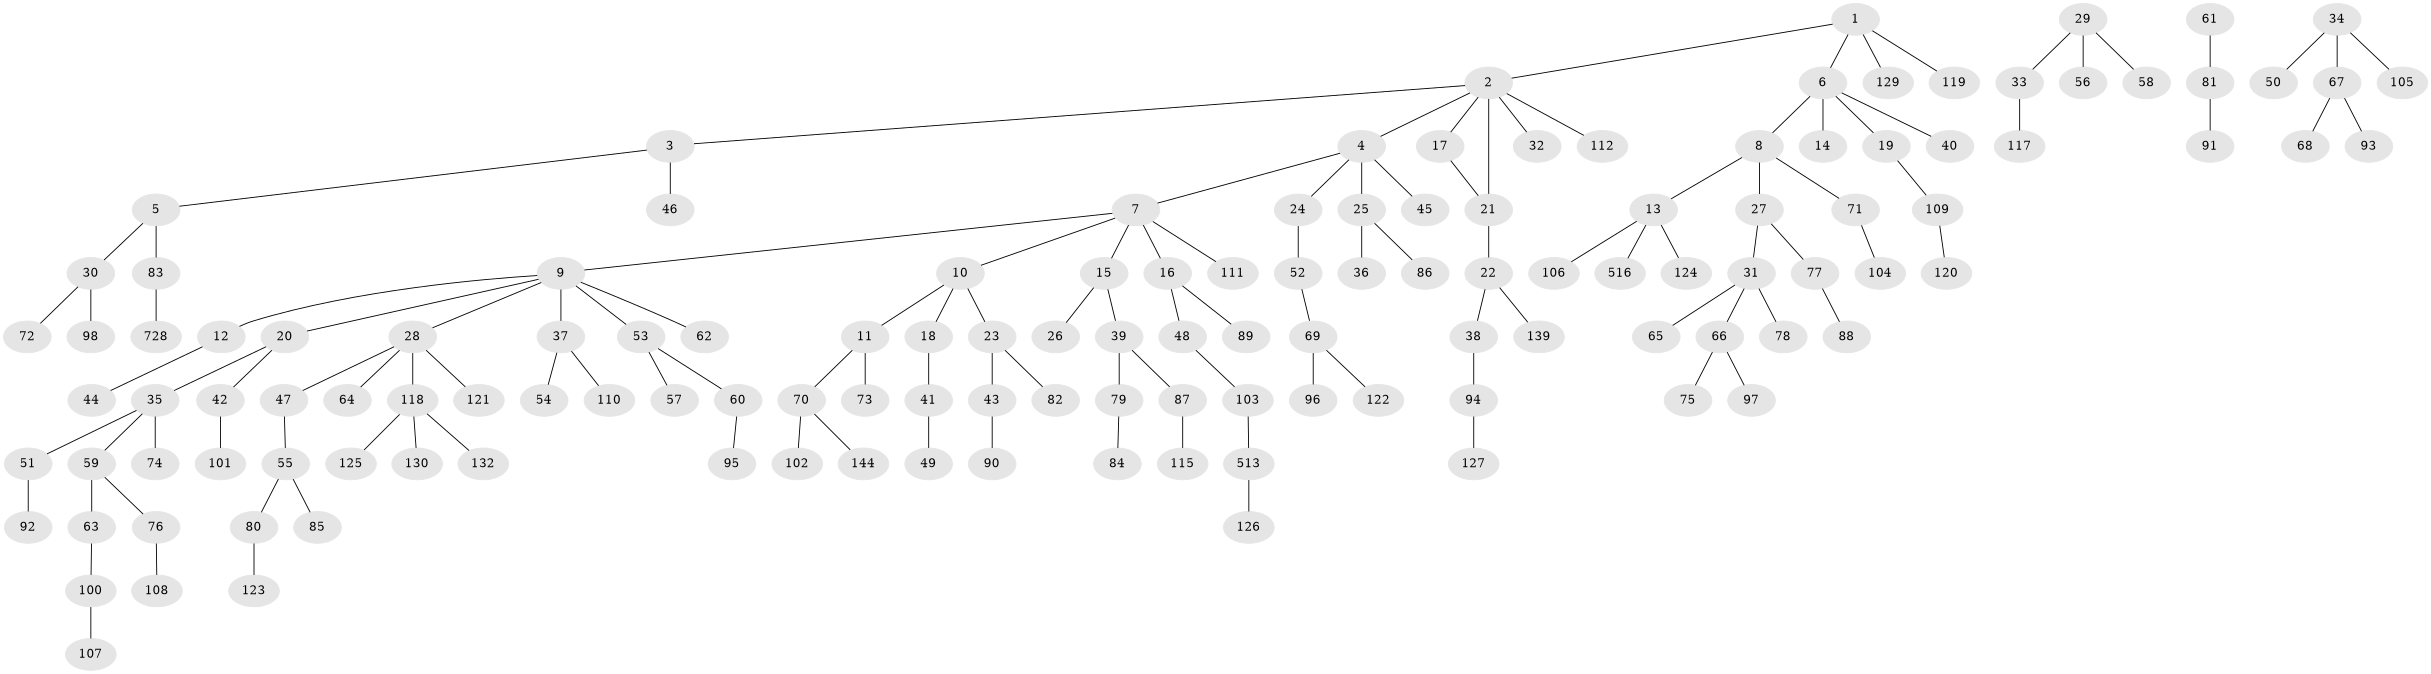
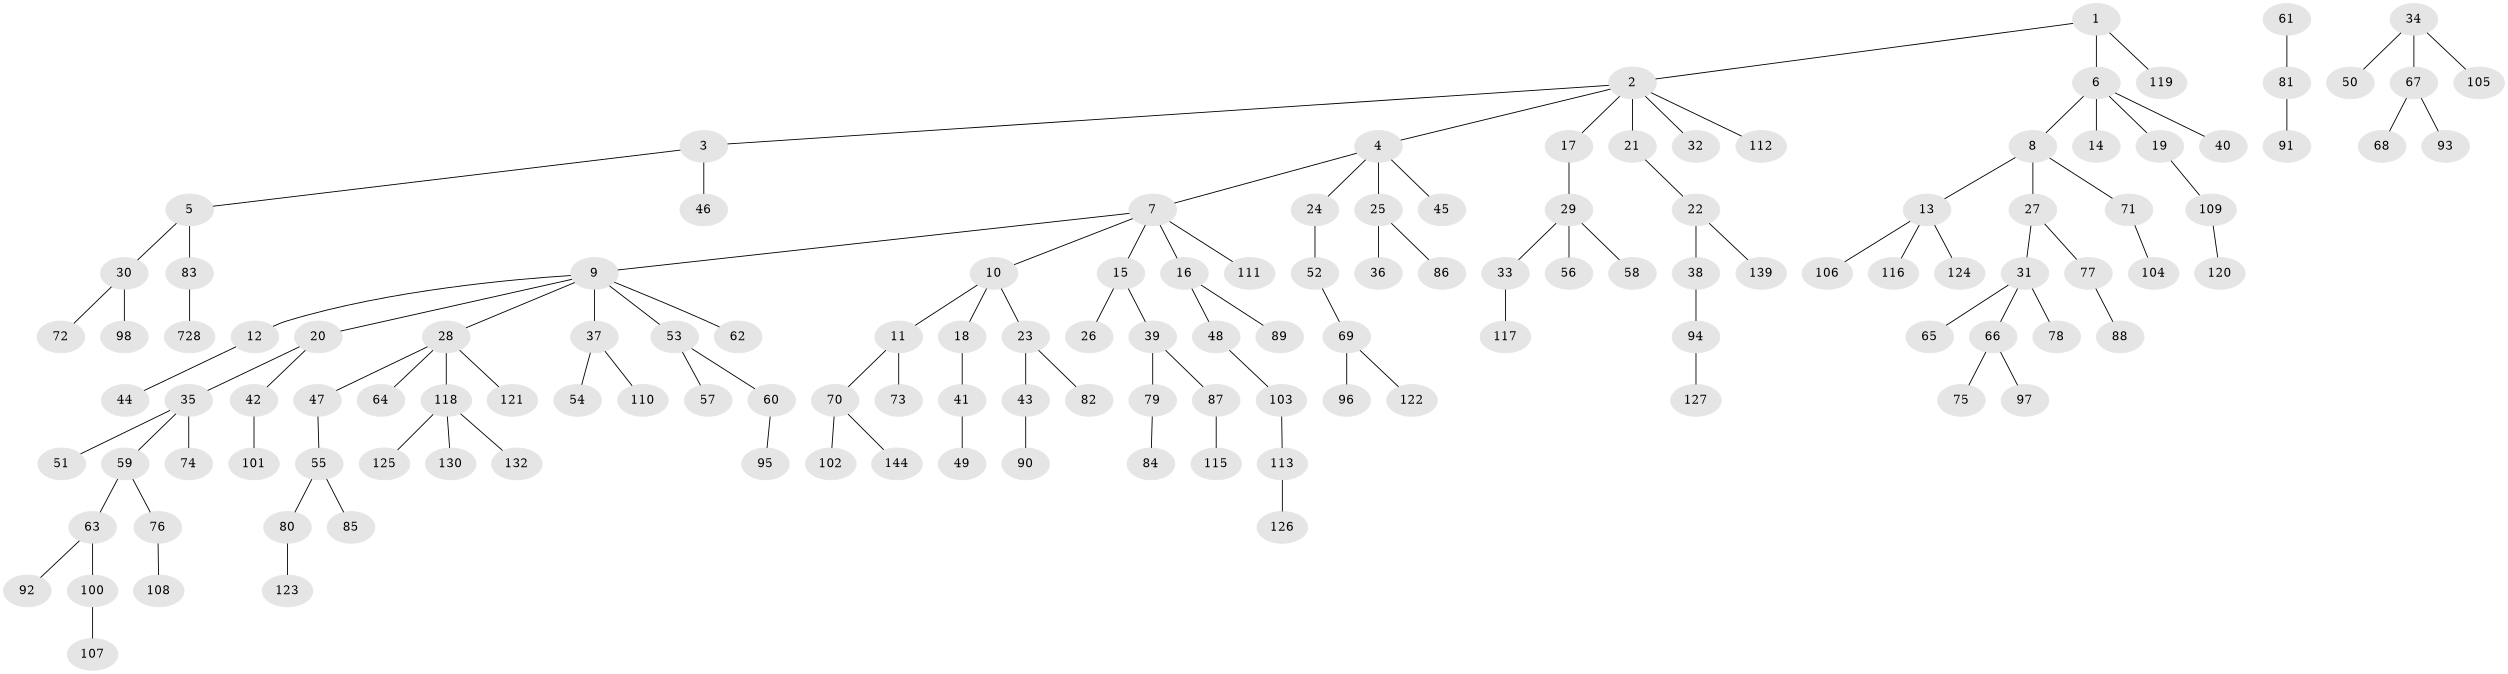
(1888, 83) -> none
(1464, 178) -> (1569, 178)
(1620, 273) -> (1894, 273)
(1249, 464) -> (1282, 464)
(28, 496) -> (60, 559)
